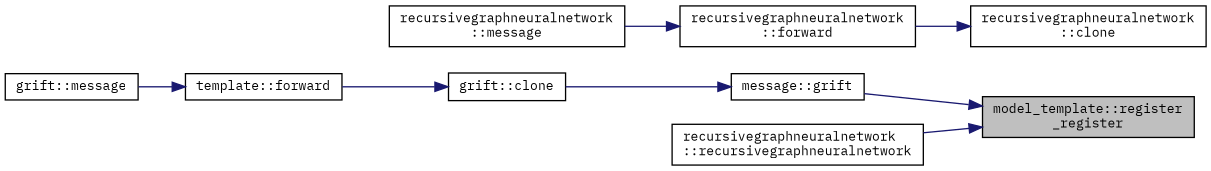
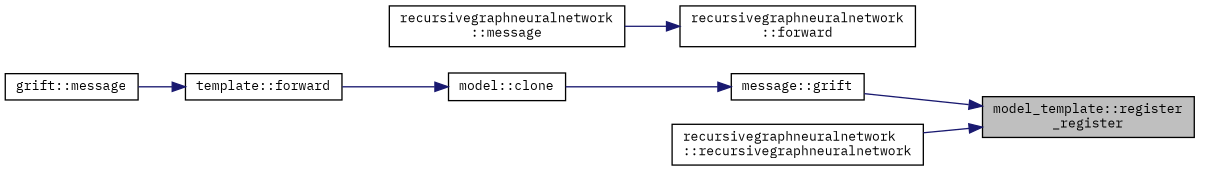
(1088, 26) -> none
(507, 87) -> (507, 87)
